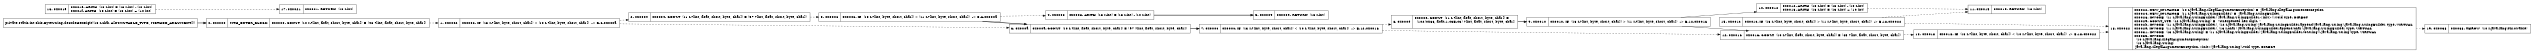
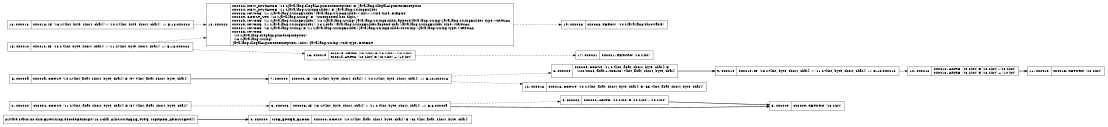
(1916, 9) -> (1022, 71)
(1924, 15) -> (248, 52)
(529, 23) -> none
(1003, 23) -> (609, 107)
(1714, 28) -> none
(1907, 35) -> none
